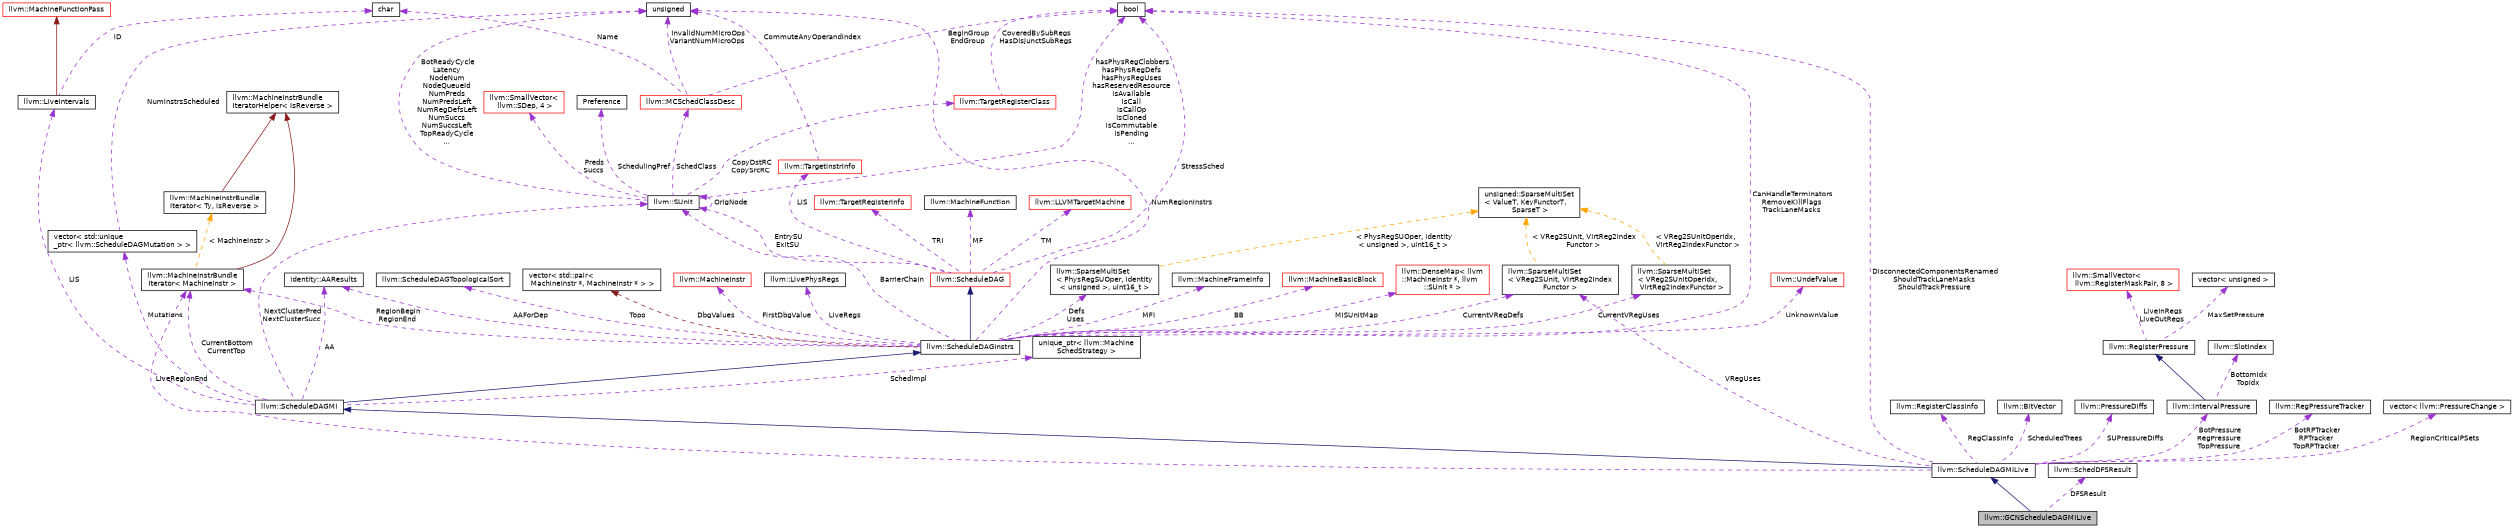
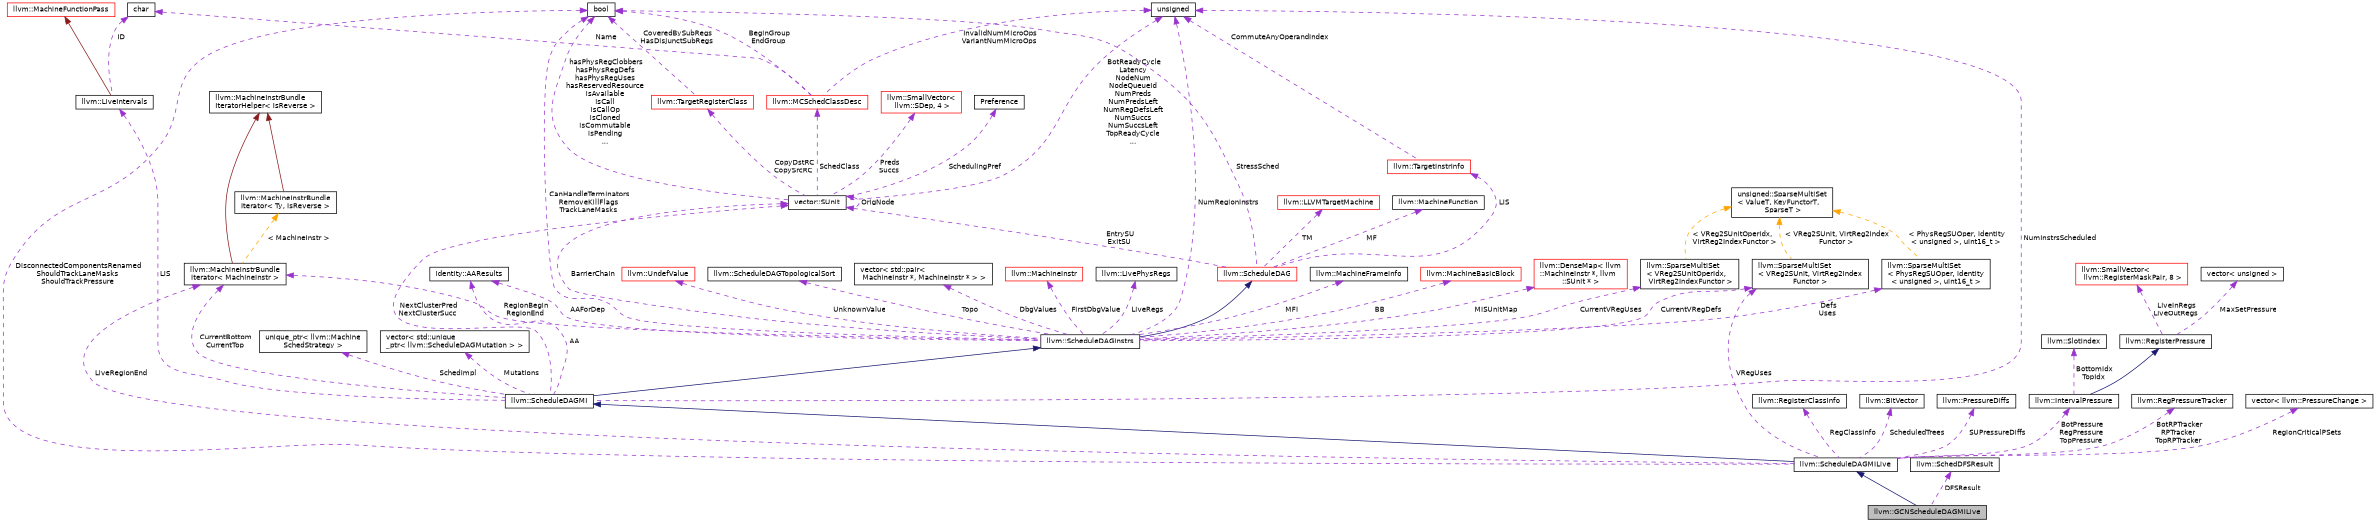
(300, 28) -> (1852, 381)
(673, 203) -> (817, 203)
(863, 203) -> none
(728, 330) -> (1008, 314)
